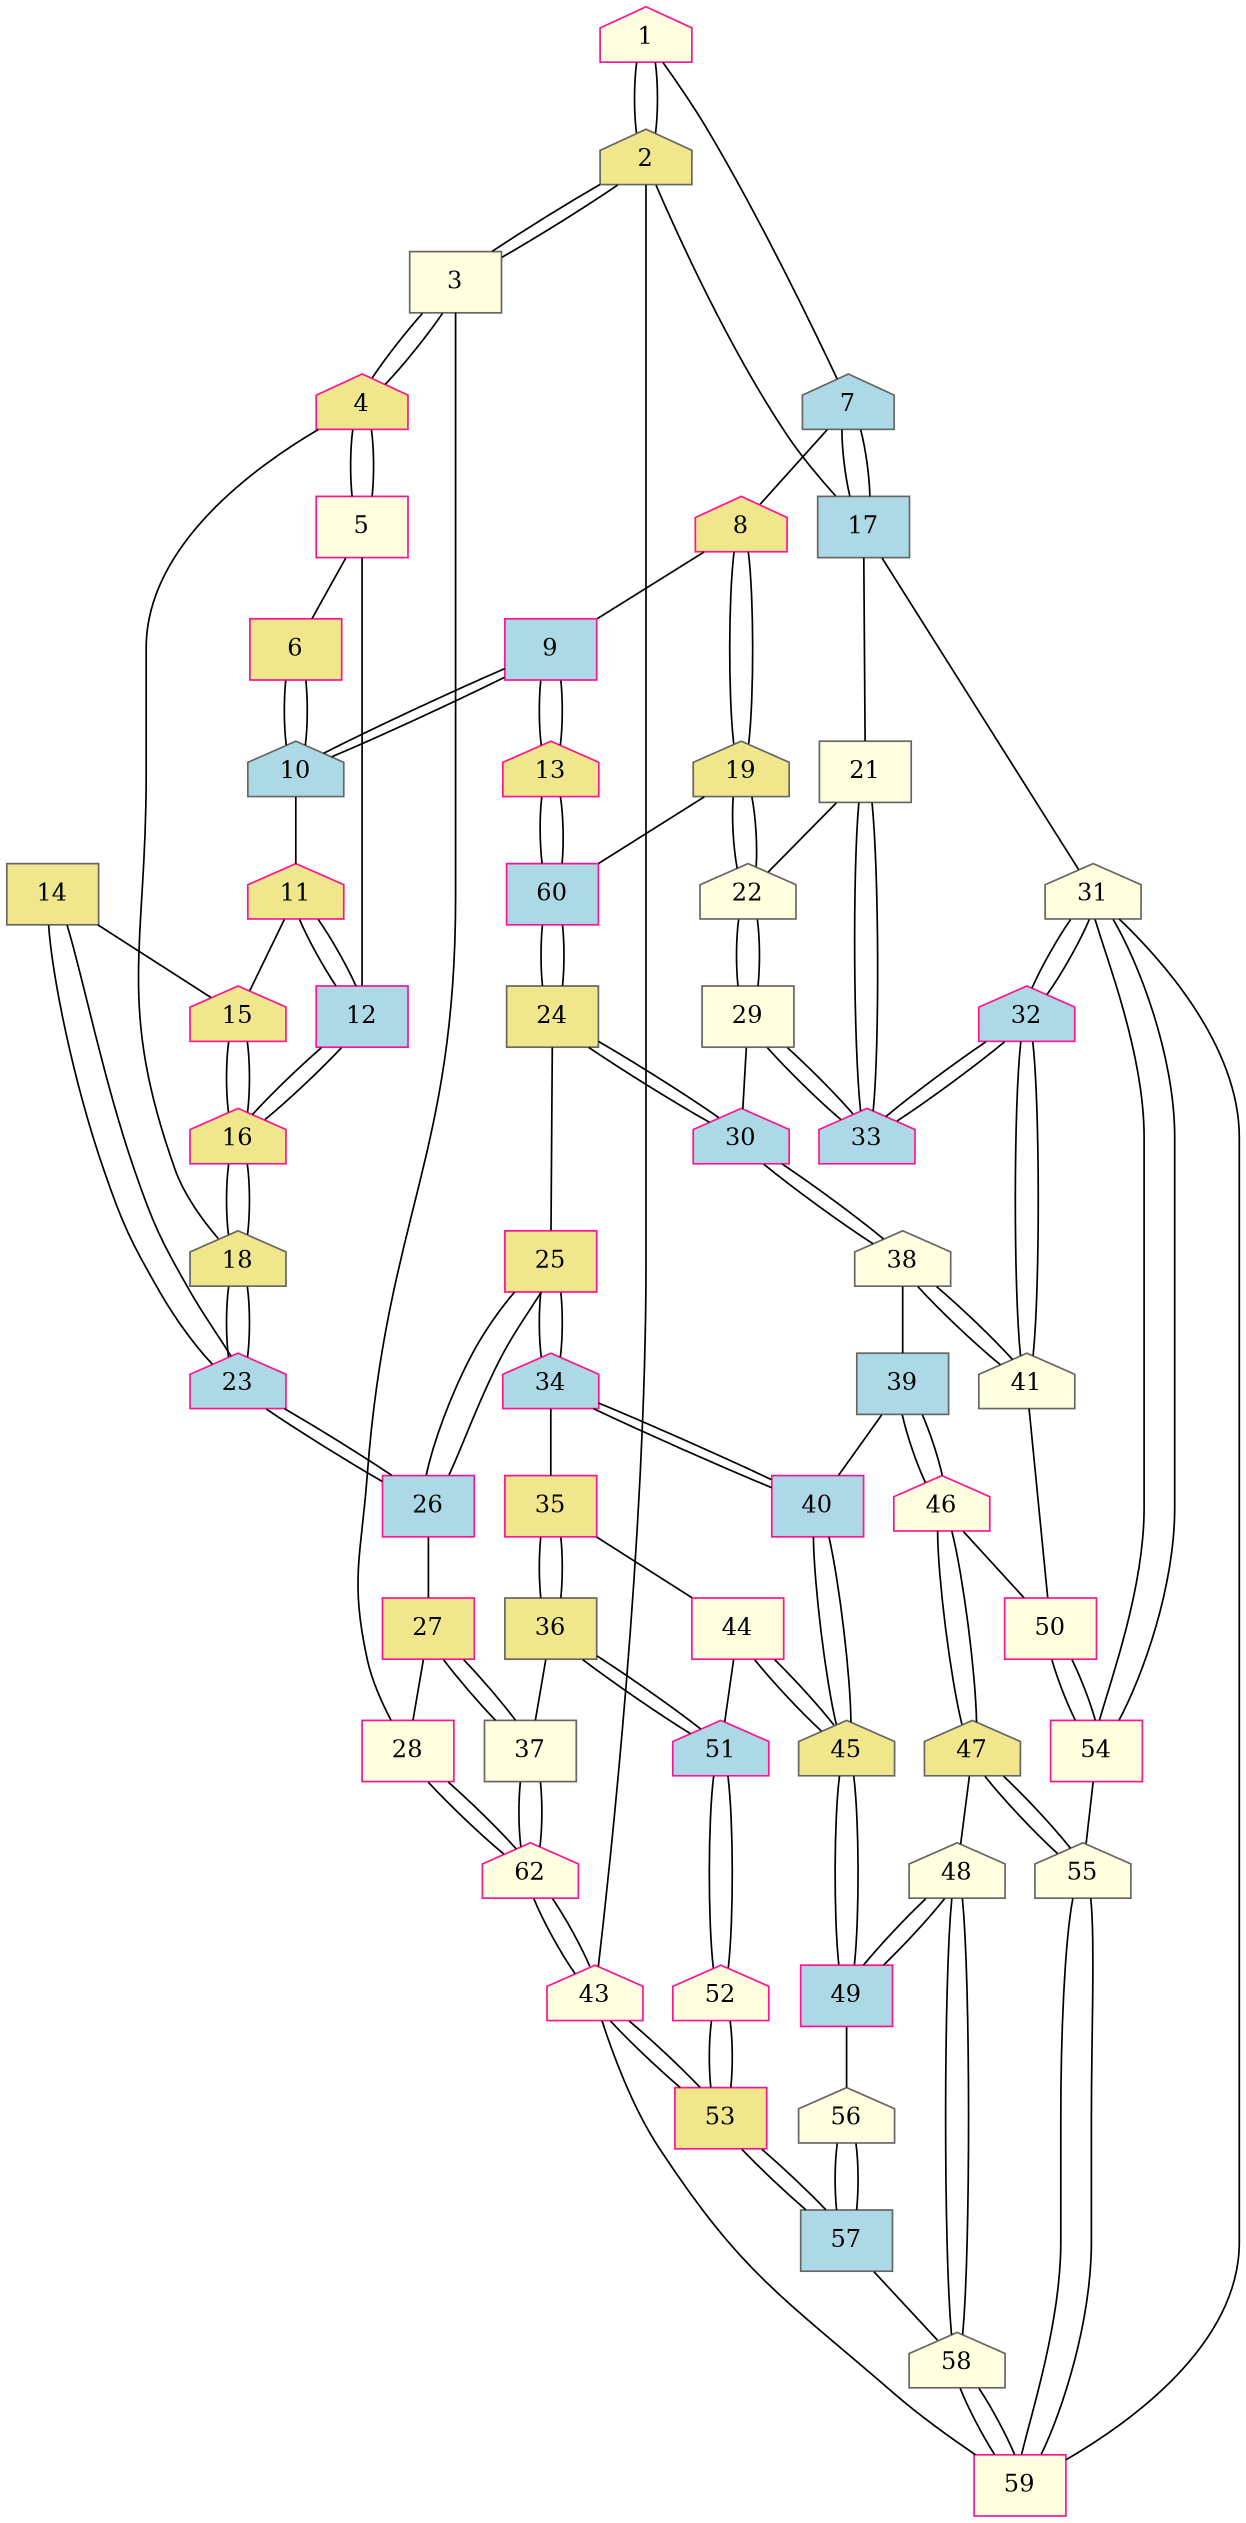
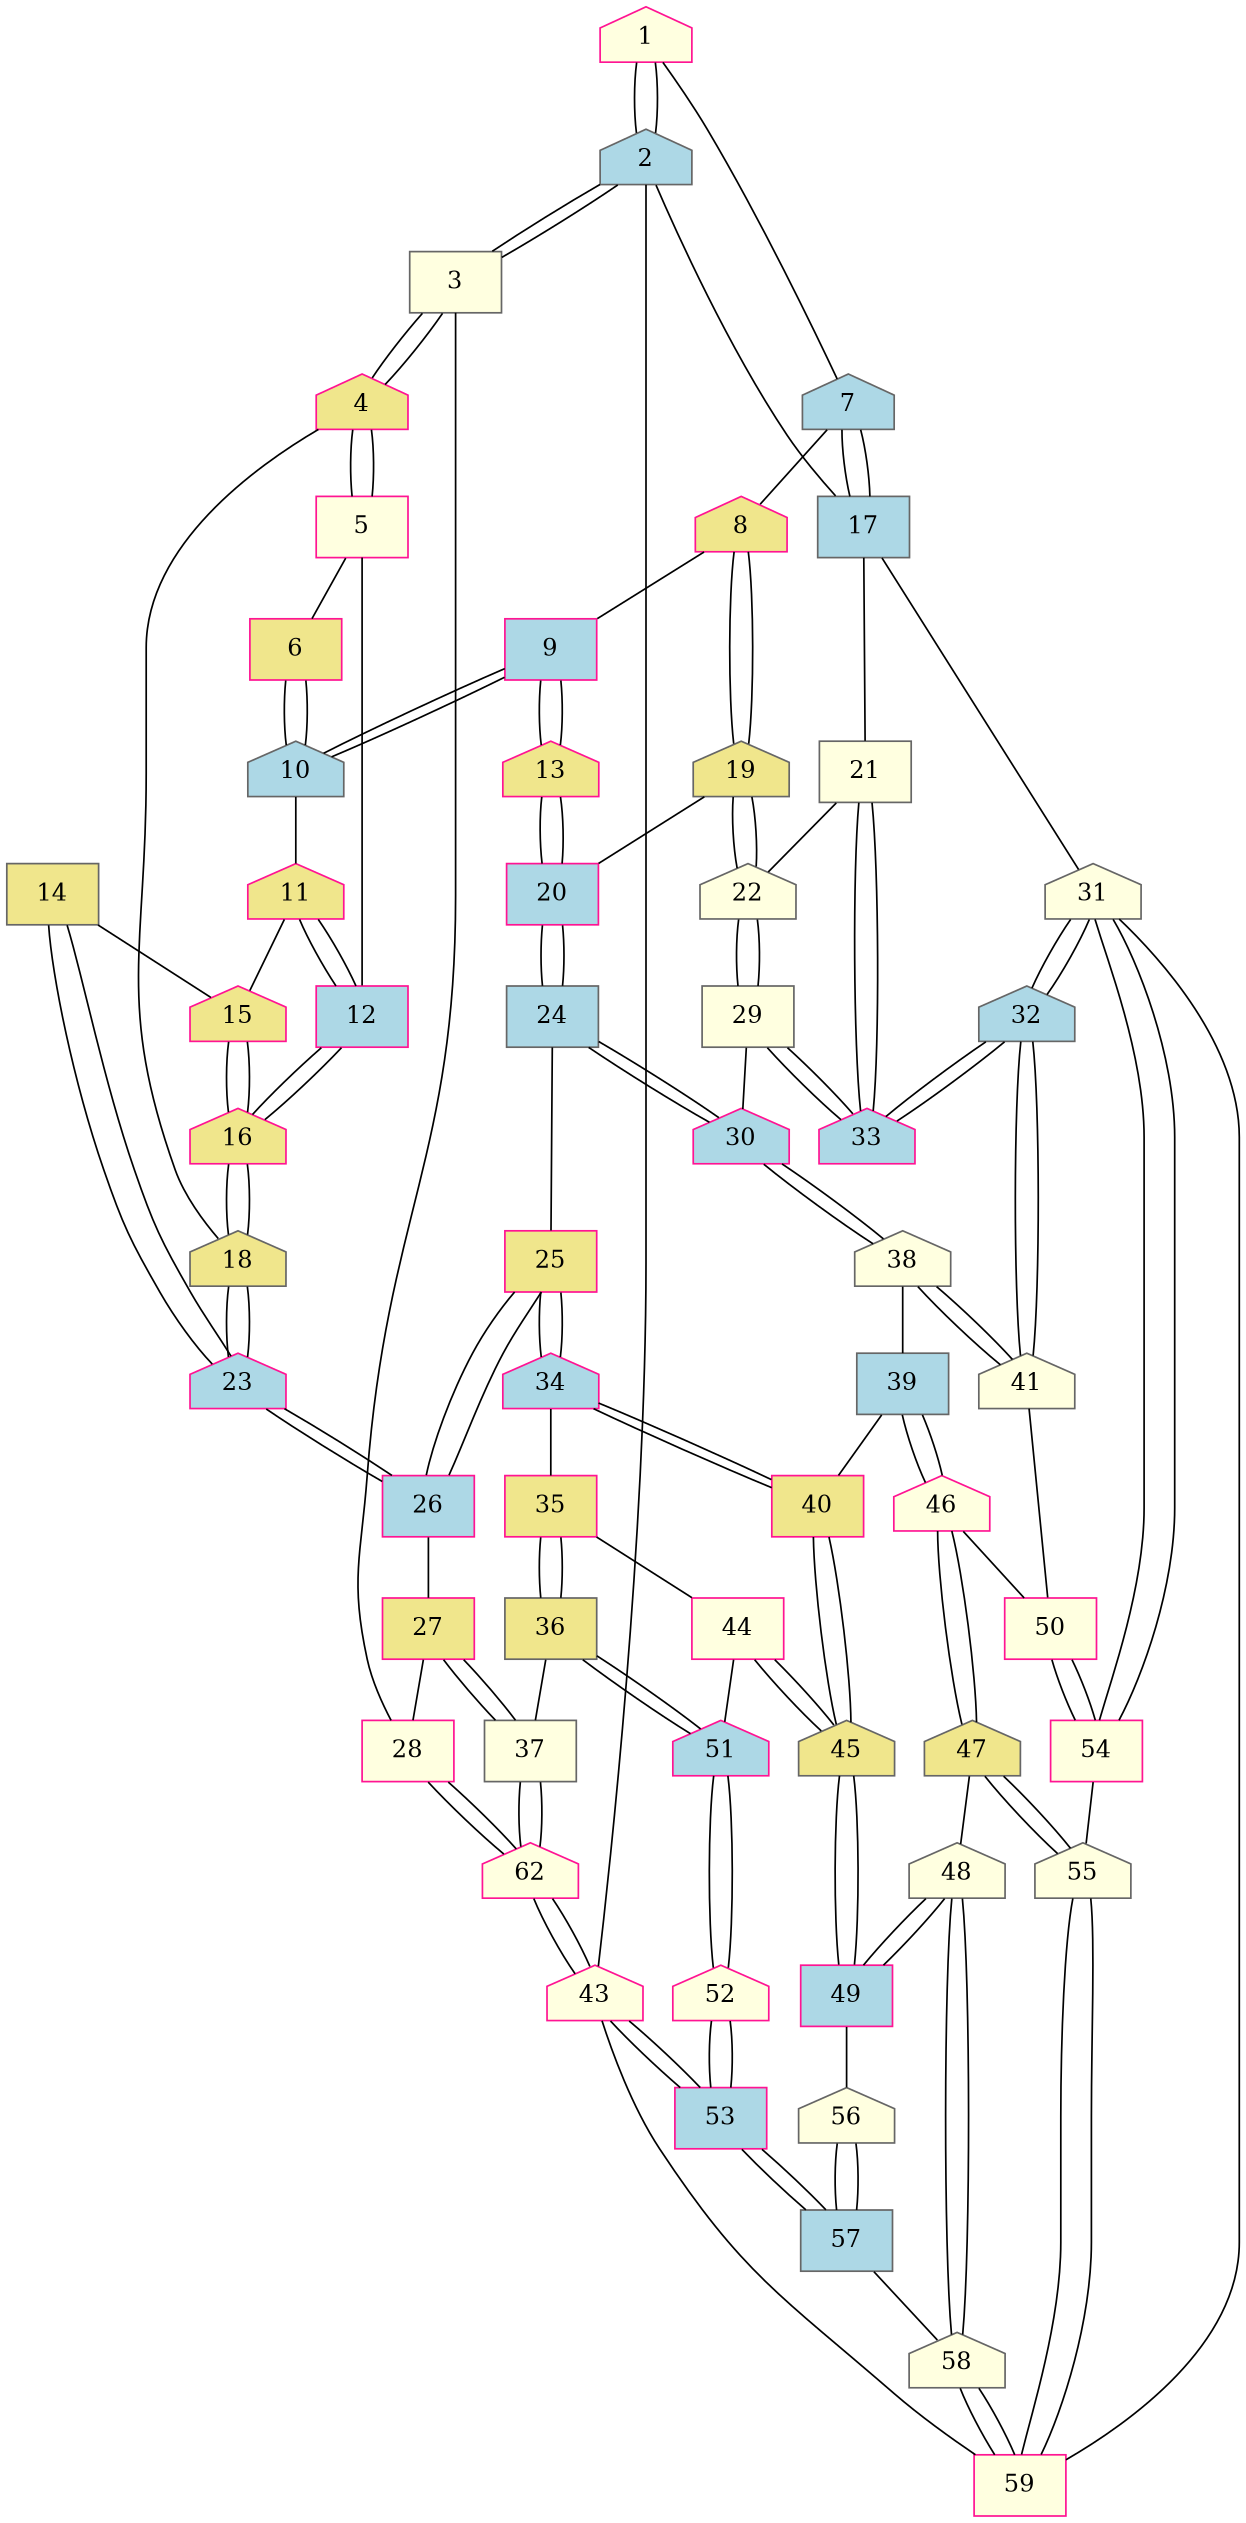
(646, 160) -> (646, 160)
(553, 894) -> (553, 894)
(553, 1017) -> (553, 1017)
(1027, 1017) -> (1027, 1017)
(818, 1506) -> (818, 1506)
(721, 2118) -> (721, 2118)
